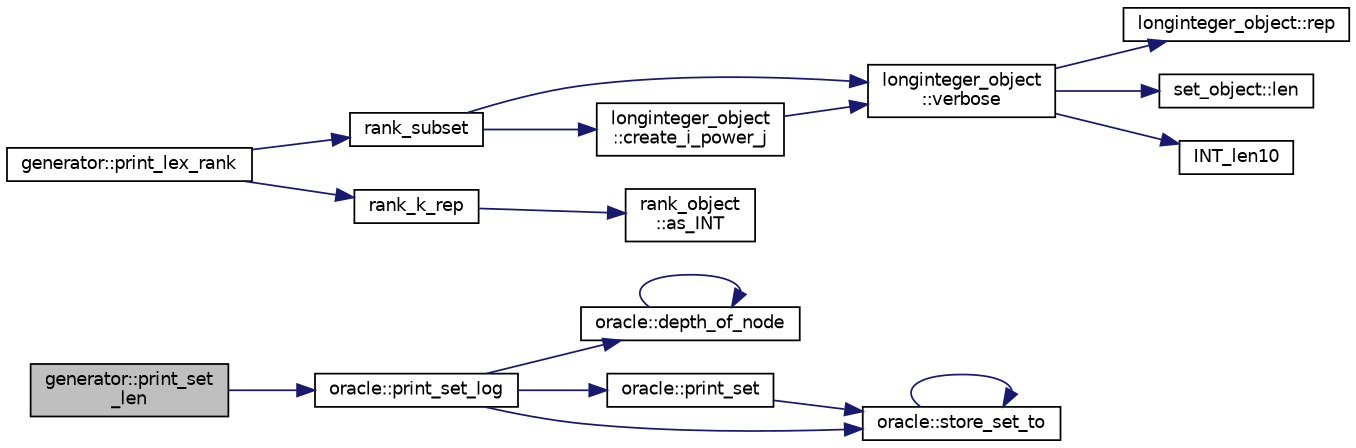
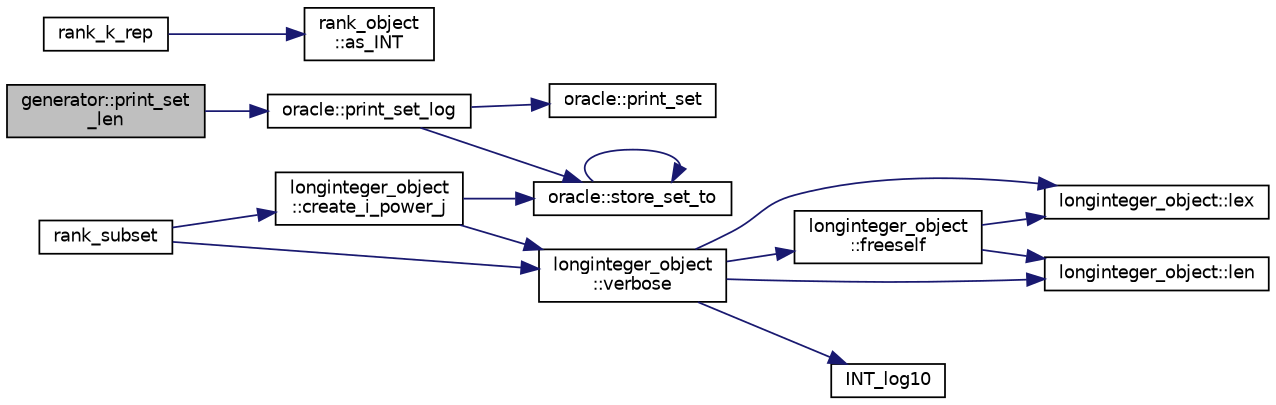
(1236, 24) -> (1157, 202)
(1236, 91) -> (1157, 274)
(1236, 158) -> (888, 381)
(130, 164) -> none
none -> (888, 237)
(690, 324) -> none
(809, 405) -> (489, 199)
